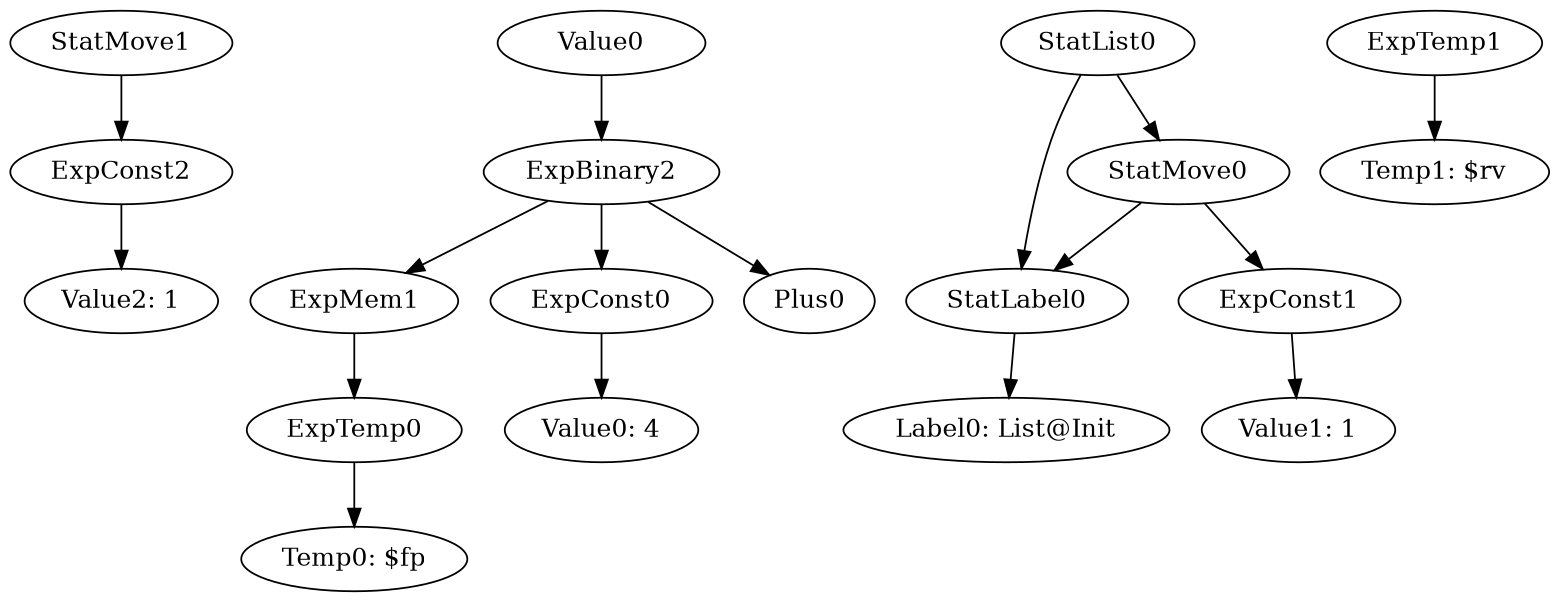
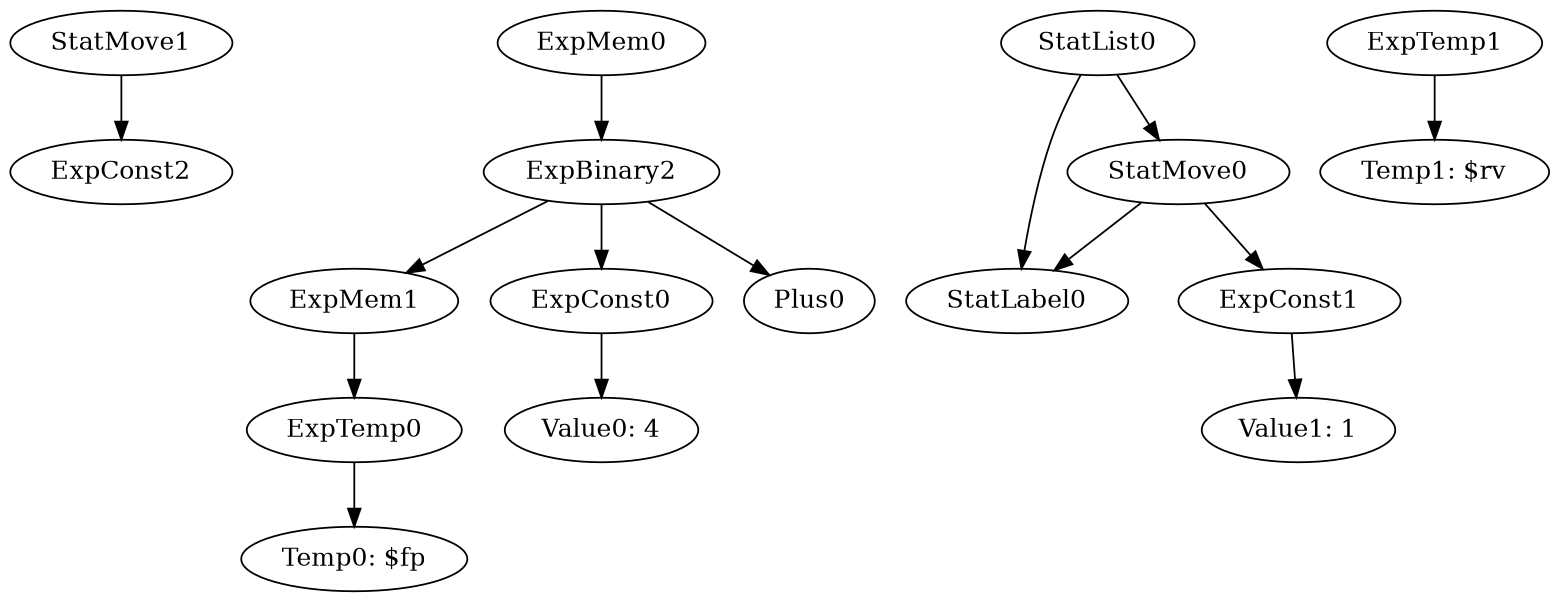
(602, 43) -> (602, 43)
(121, 301) -> none
(1006, 430) -> none
